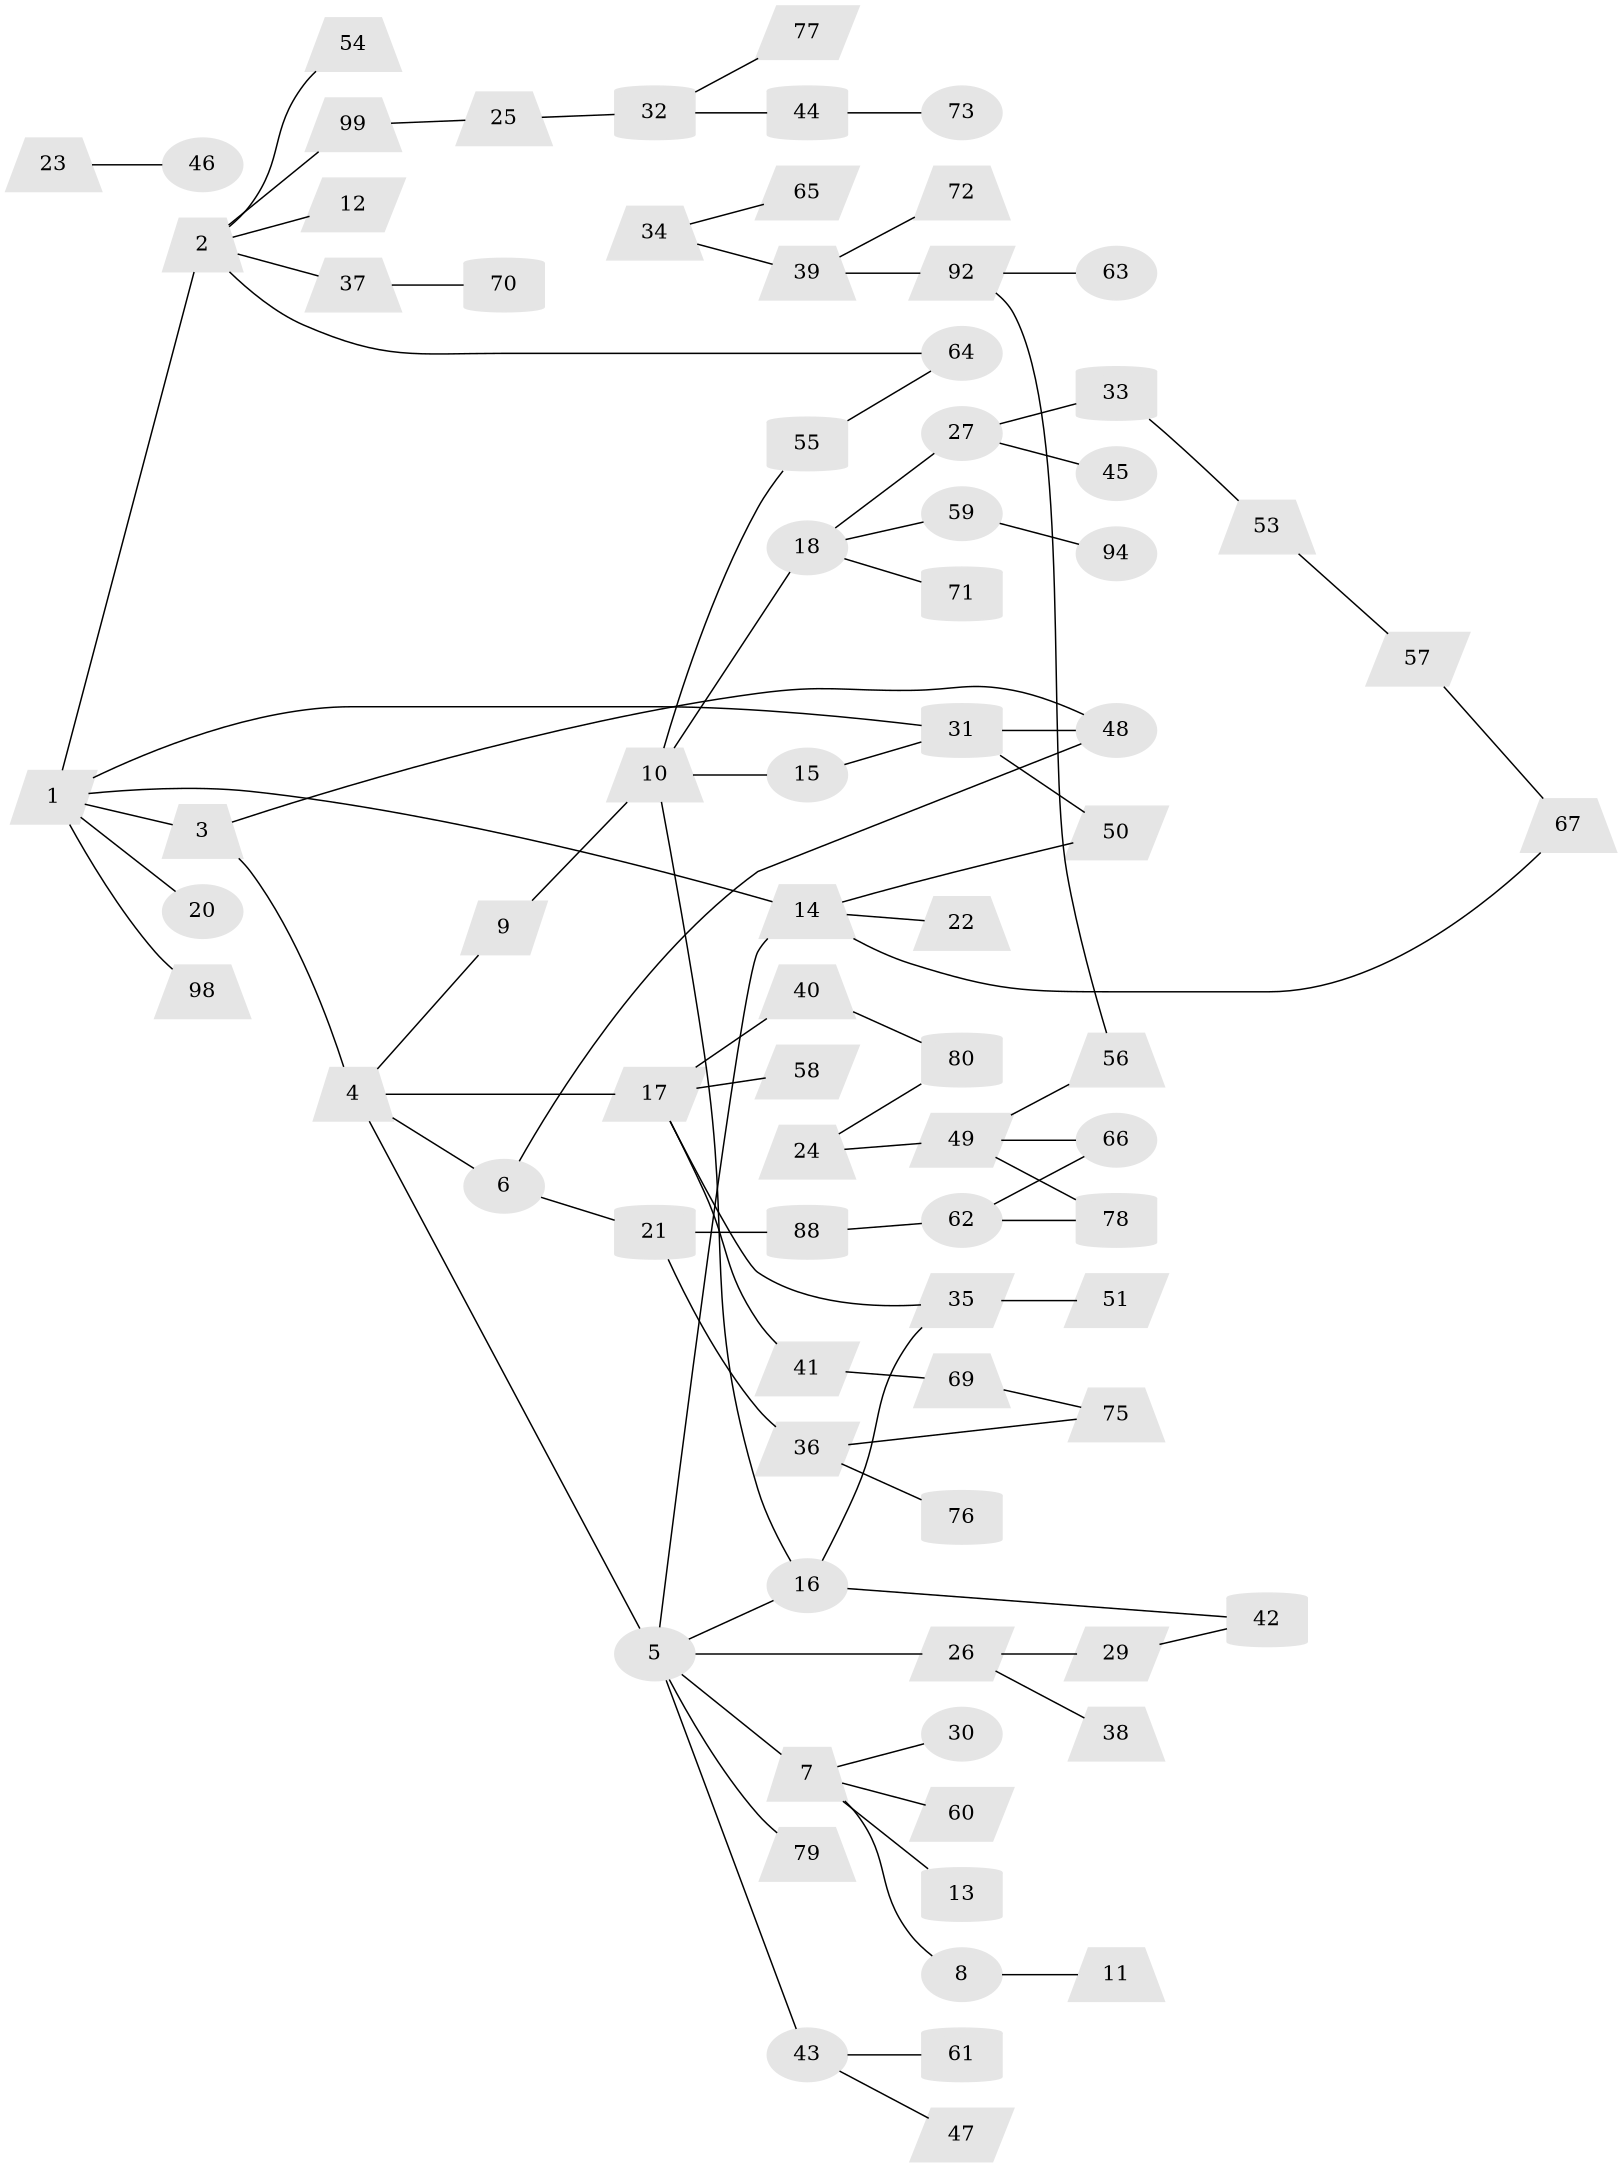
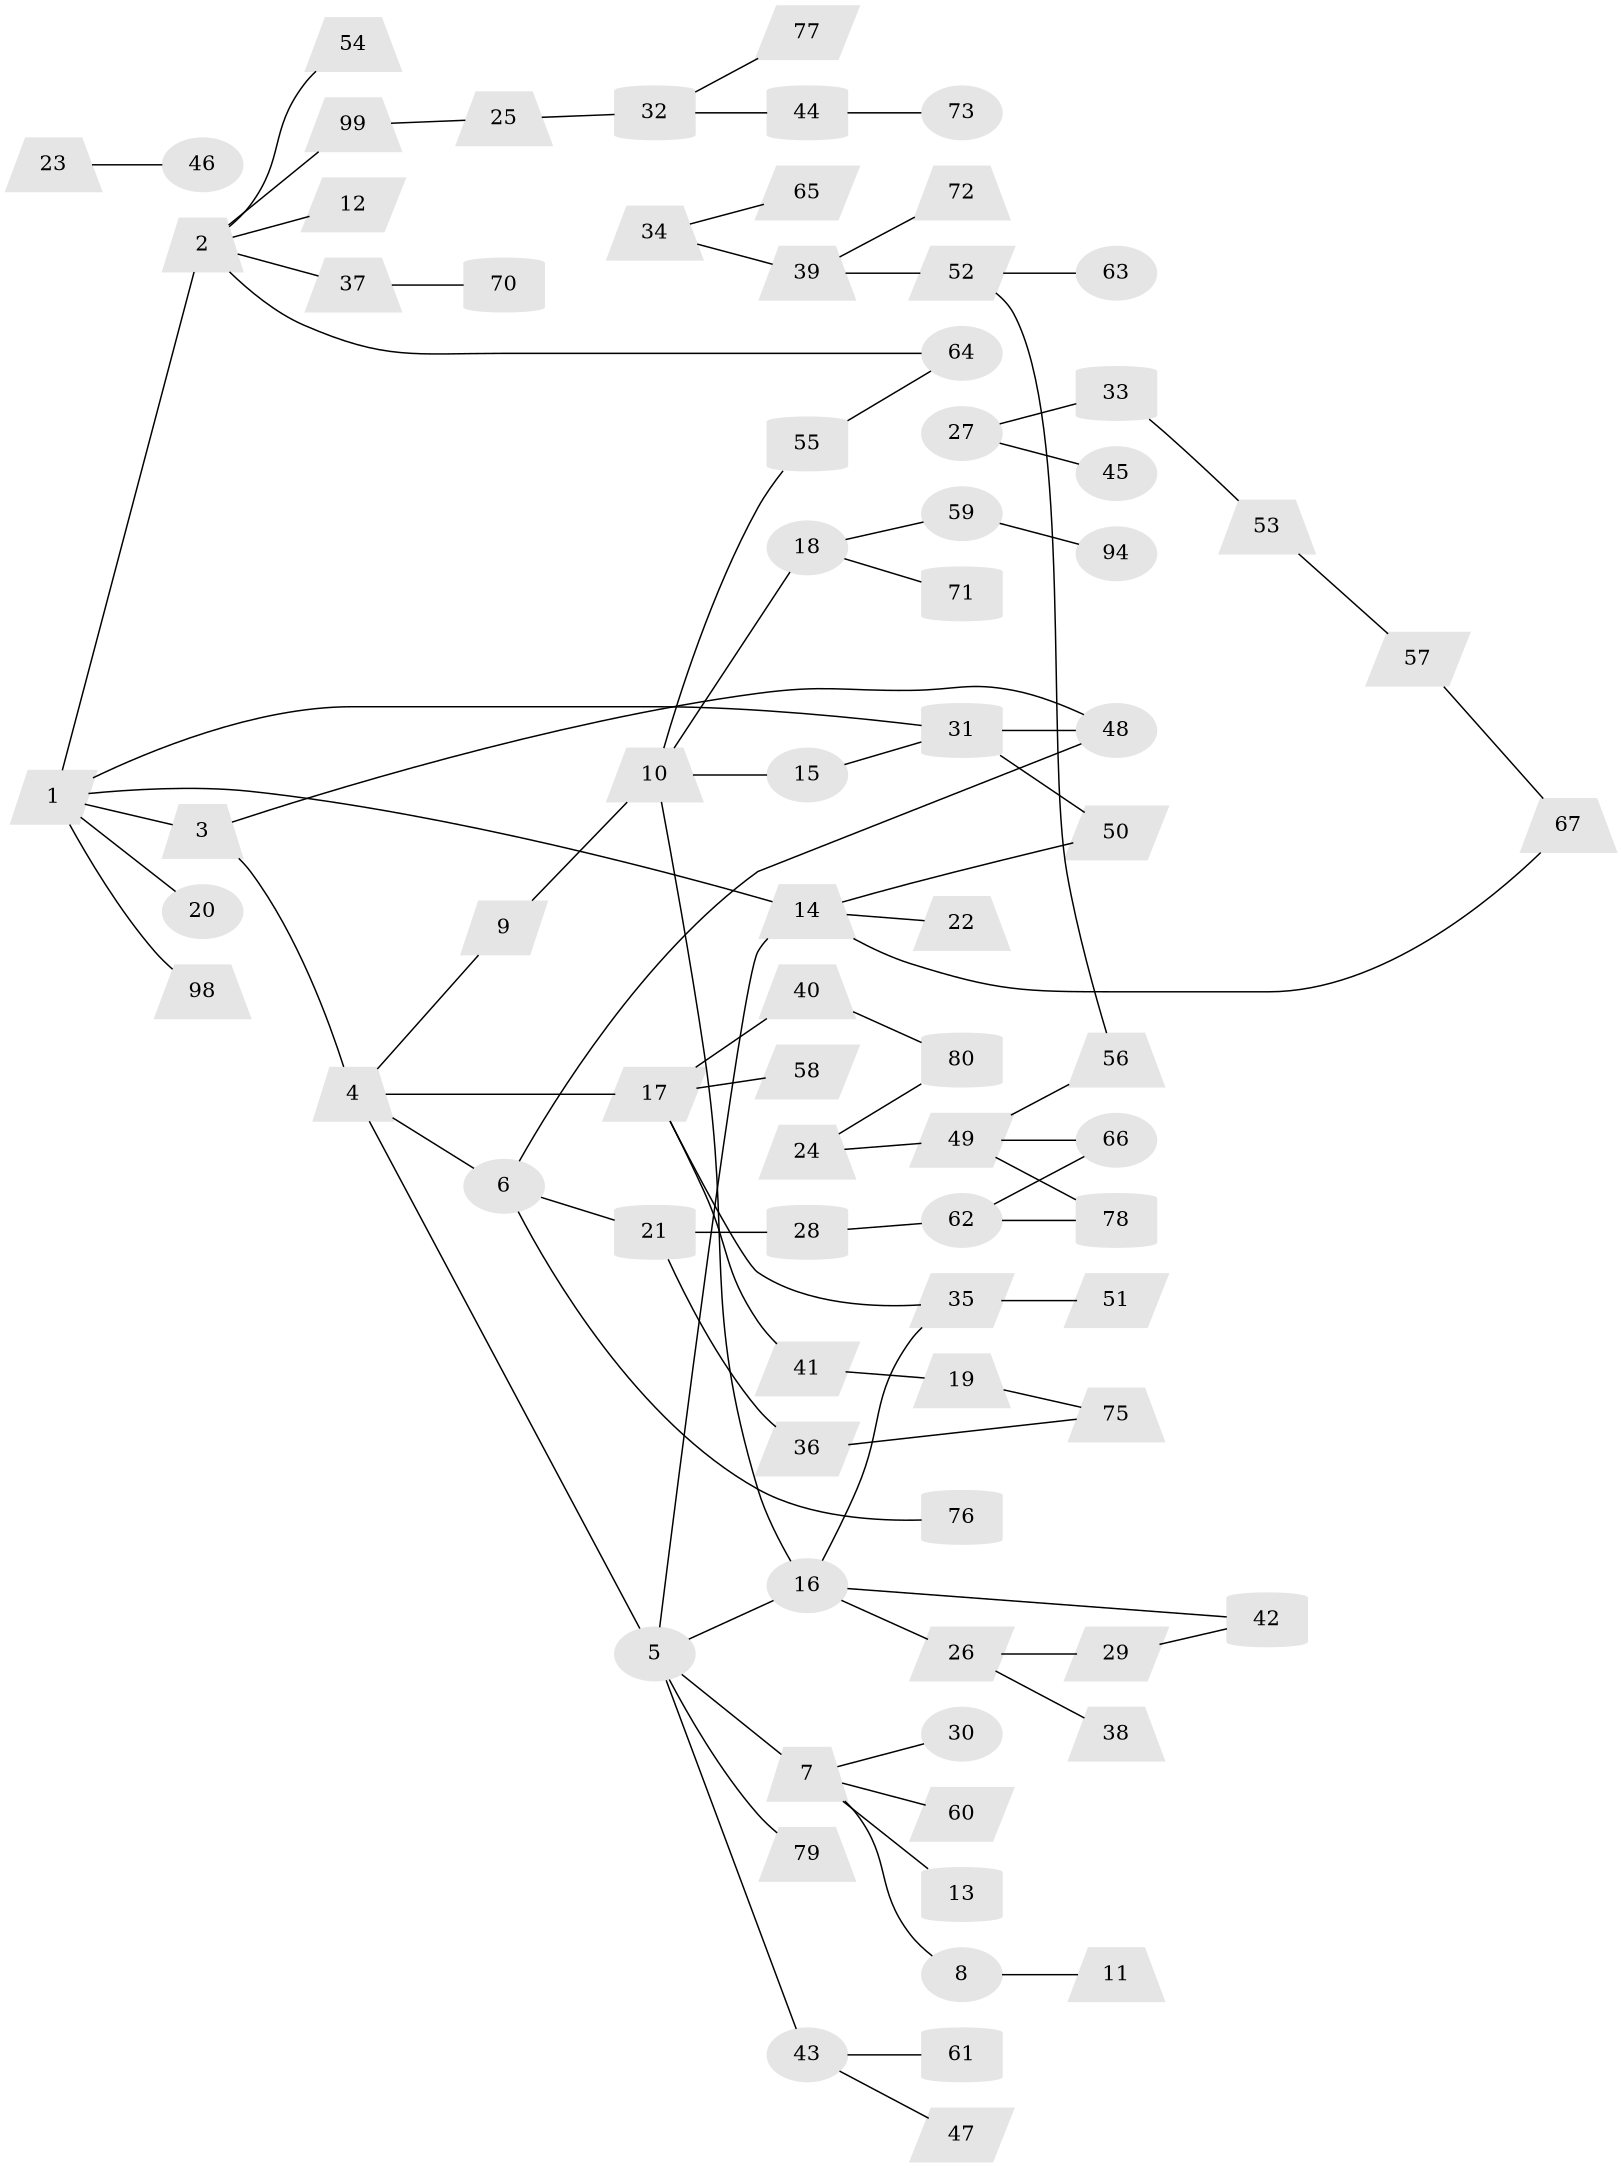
(962, 273) -> (962, 273)
(885, 491) -> none
(807, 1232) -> (807, 1232)
(962, 1381) -> (962, 1381)
(881, 1482) -> (667, 1419)
(809, 1654) -> (885, 1620)
